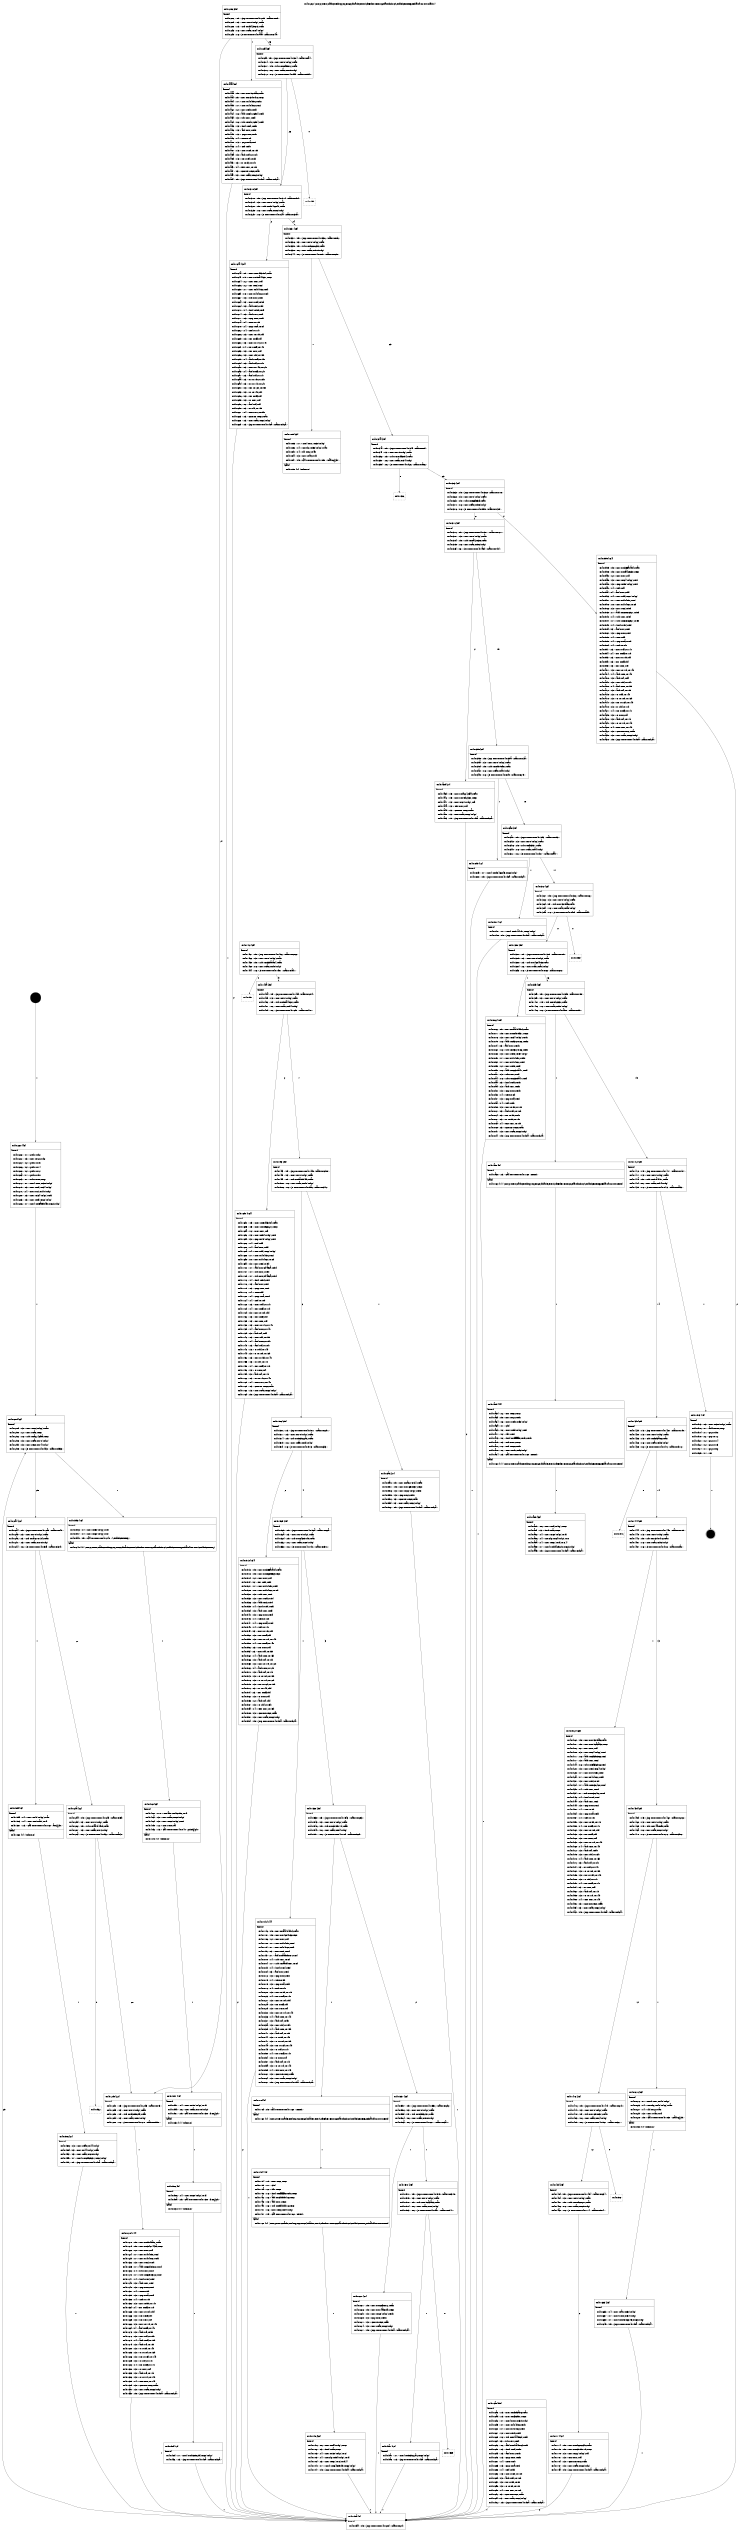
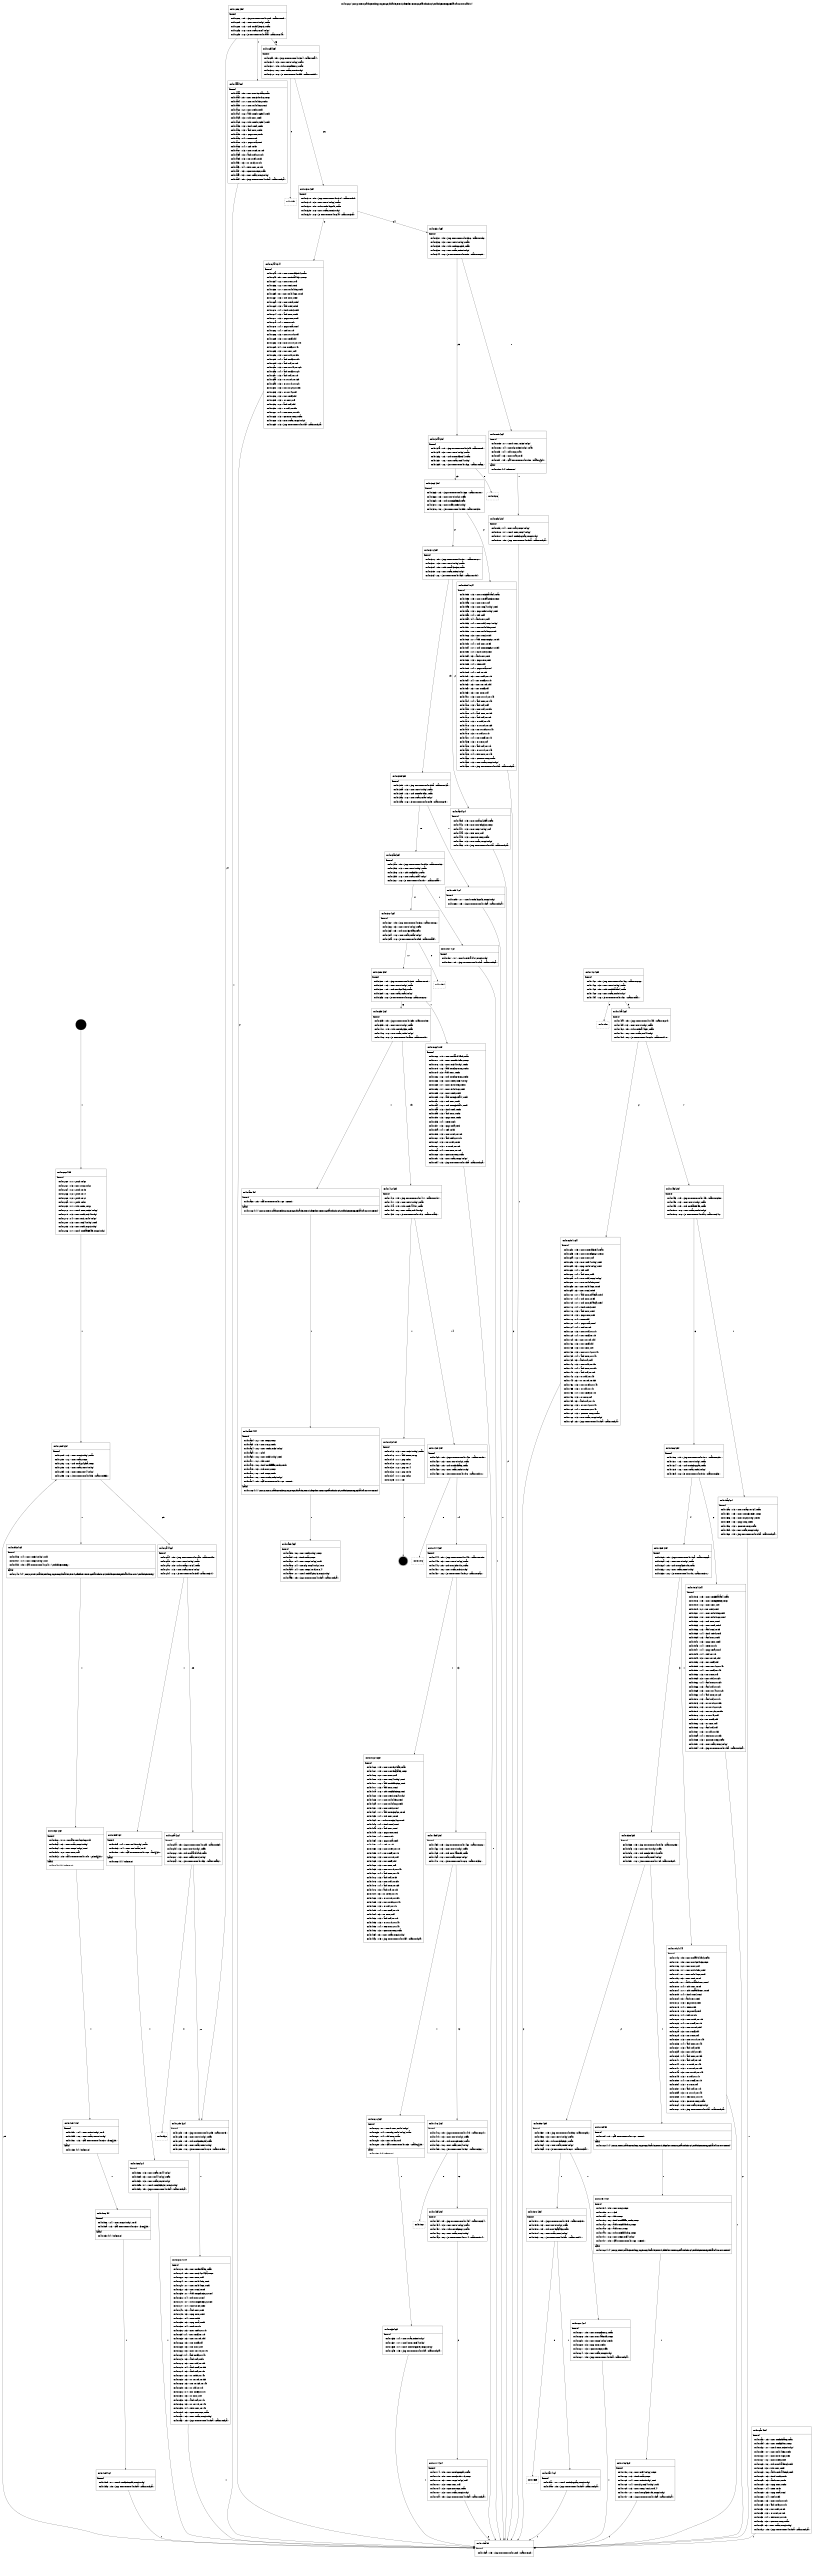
none -> (519, 530)
